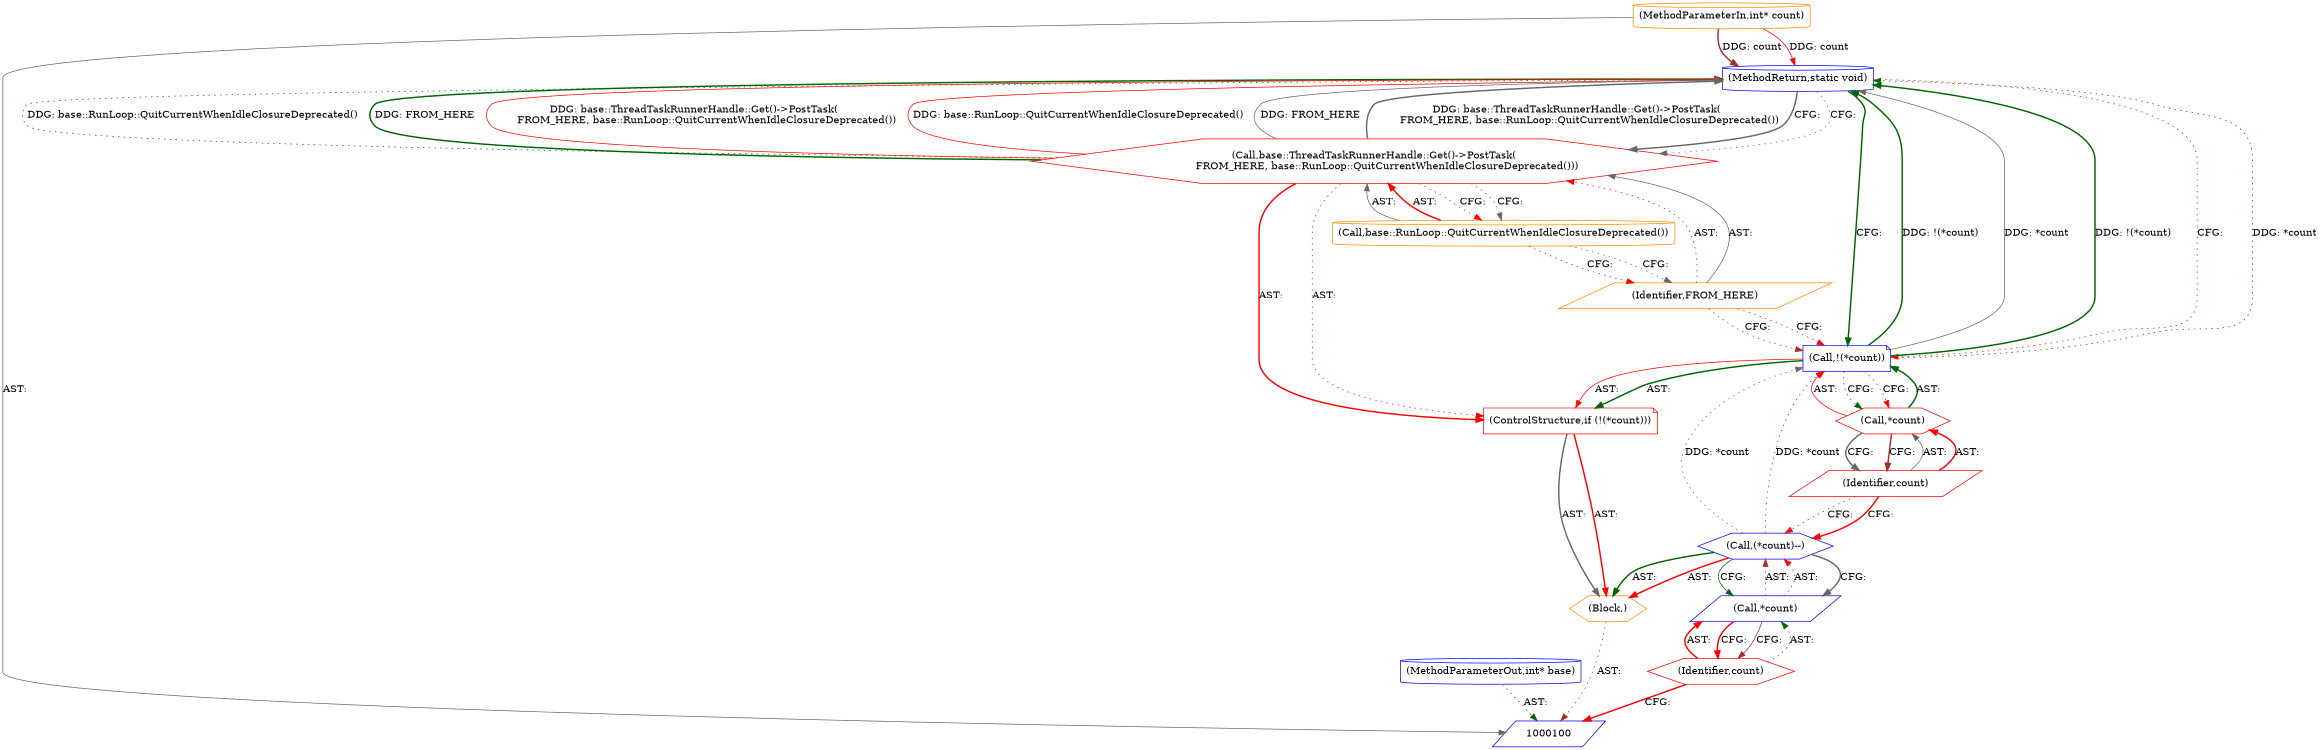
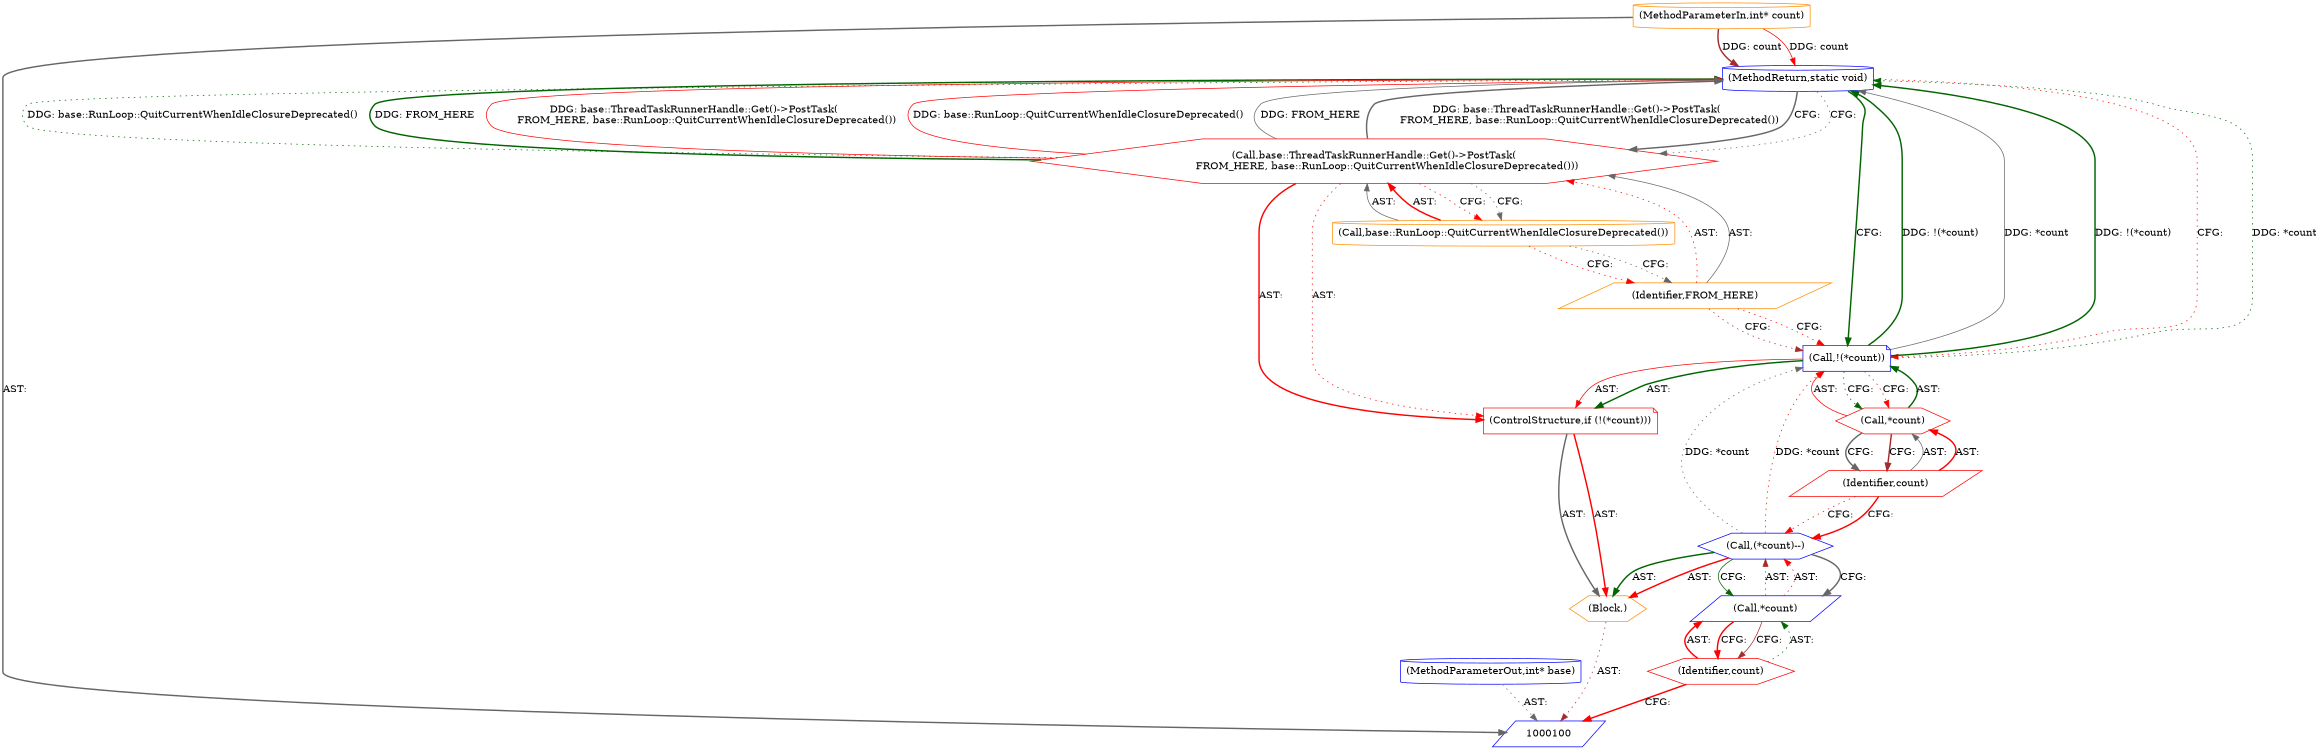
(3, 308) -> (3, 308)
(1517, 700) -> (1517, 700)
